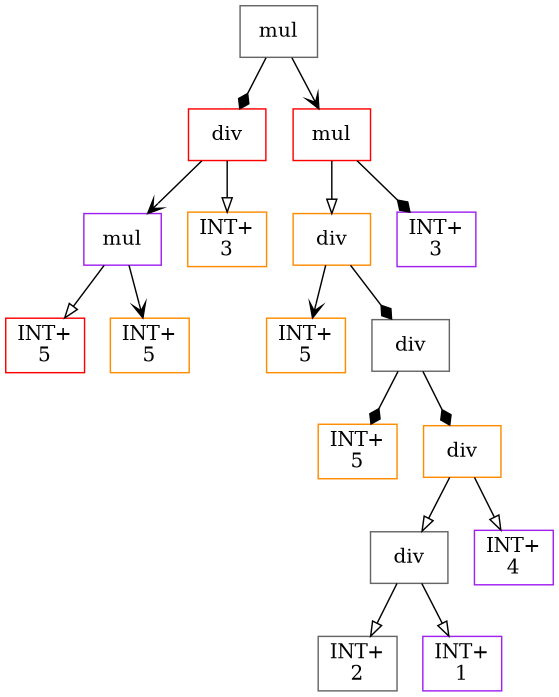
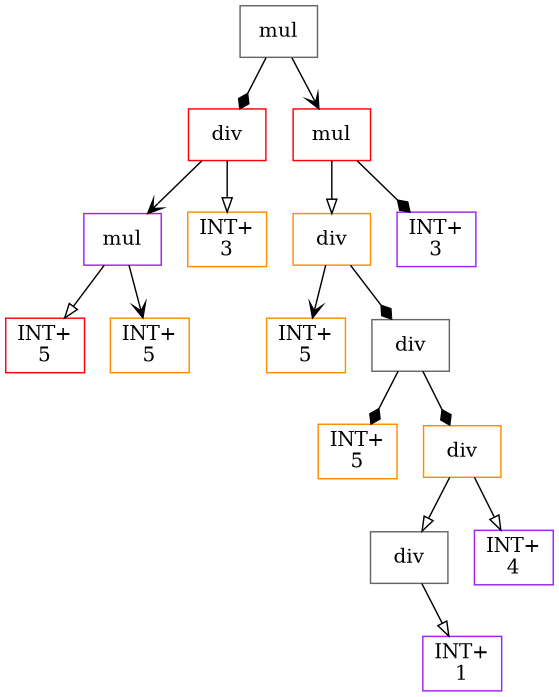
(358, 664) -> none
